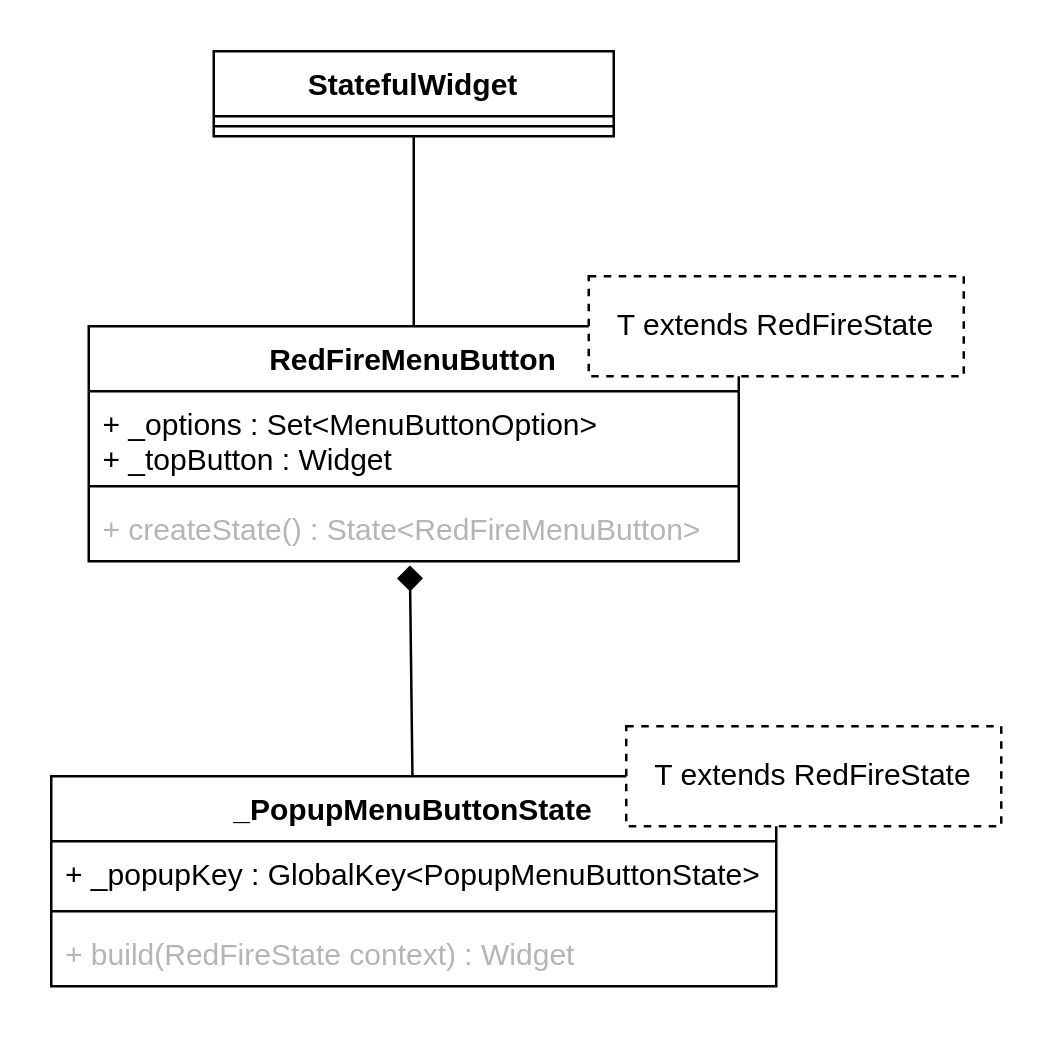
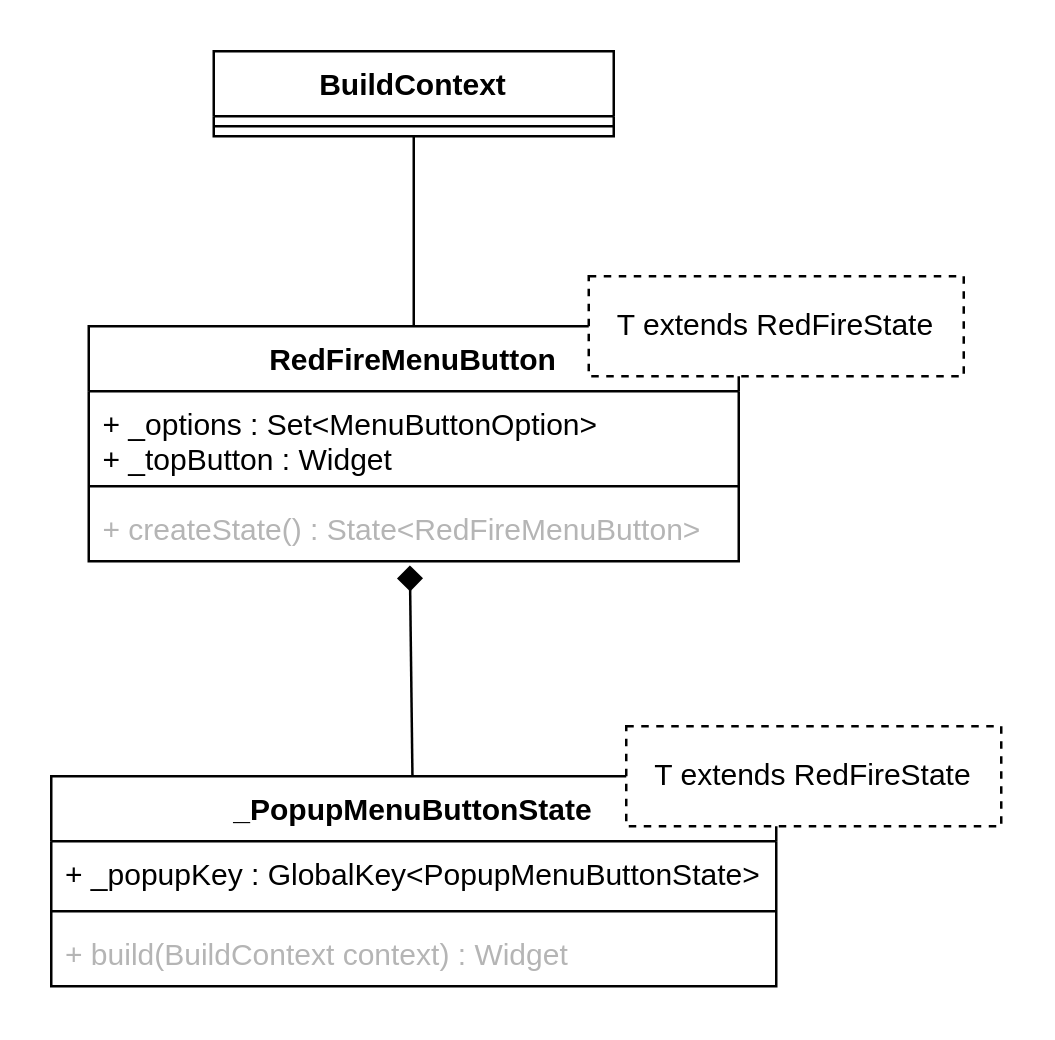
(413, 85) -> (413, 85)
(353, 955) -> (349, 955)
